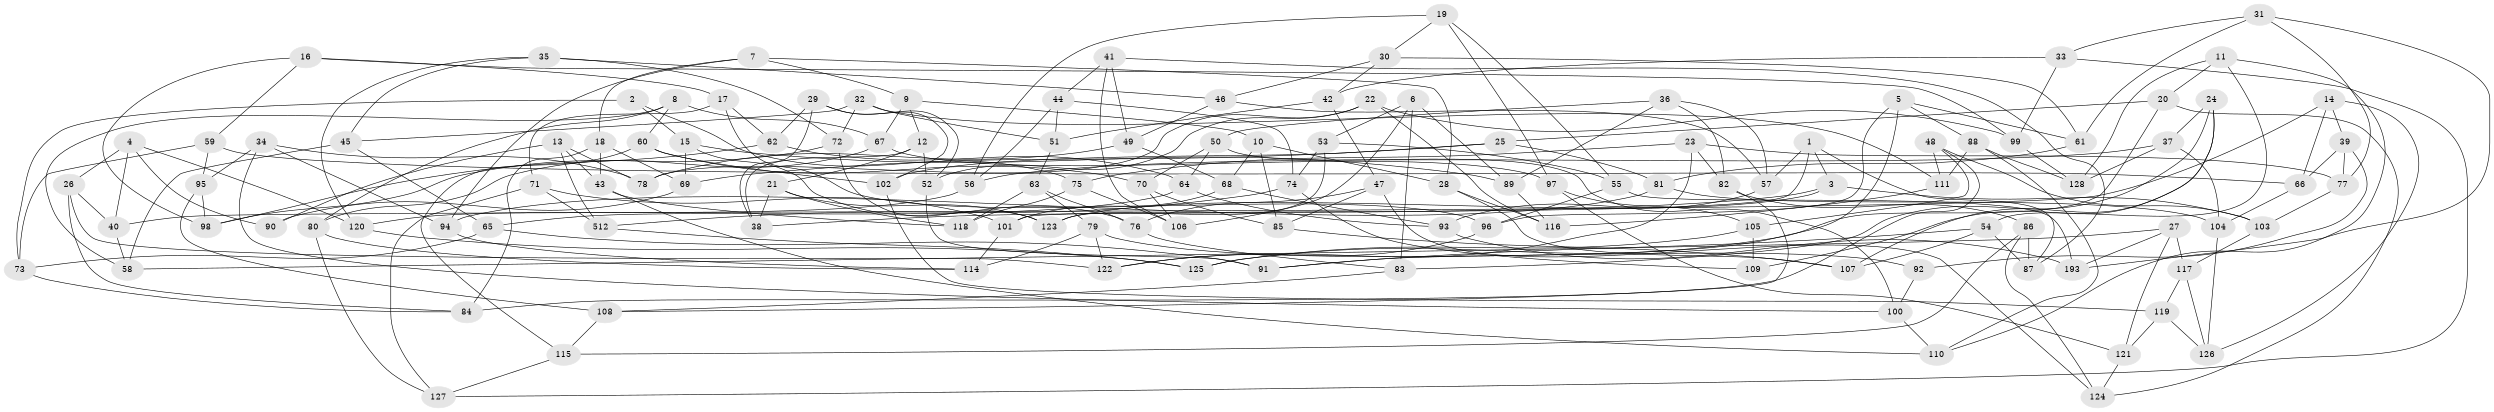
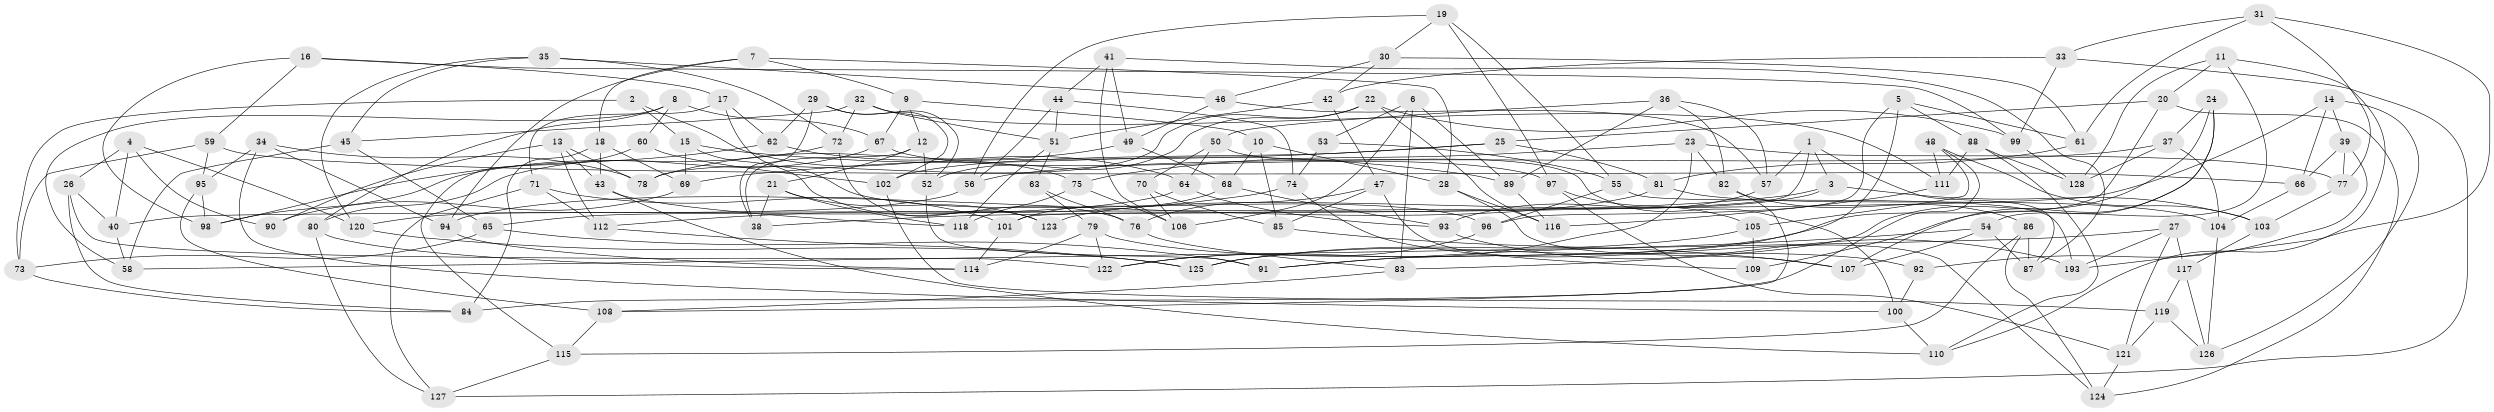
(891, 170) -> none
(1008, 200) -> (1005, 182)
(1212, 214) -> none
(601, 227) -> (601, 227)
